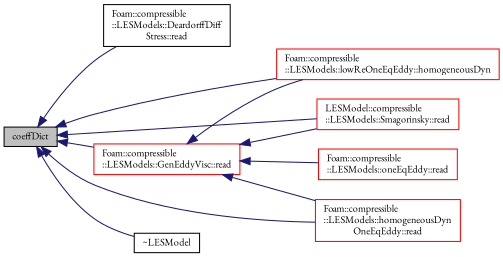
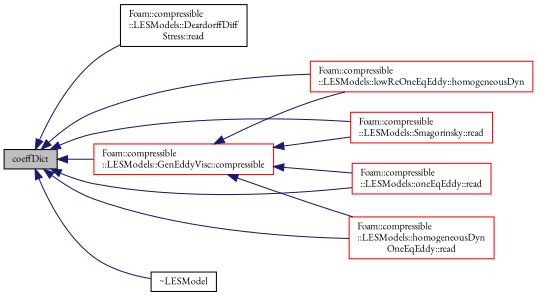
(388, 114) -> (422, 128)
(167, 159) -> (184, 159)
none -> (205, 194)
